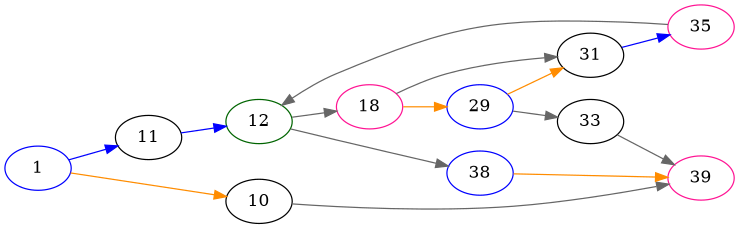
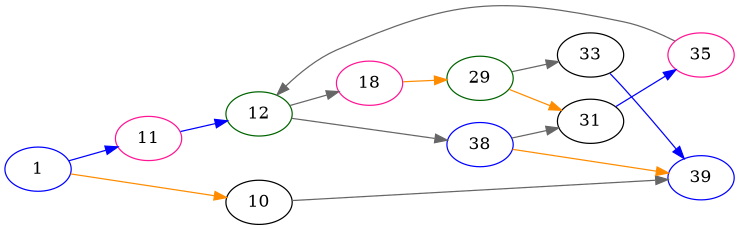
(469, 68) -> (529, 134)
(480, 107) -> (480, 78)
(149, 138) -> (149, 138)
(640, 147) -> (644, 111)
(701, 178) -> (701, 178)
